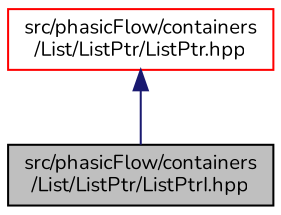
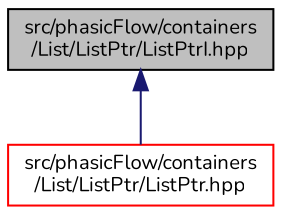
(141, 118) -> (141, 118)
